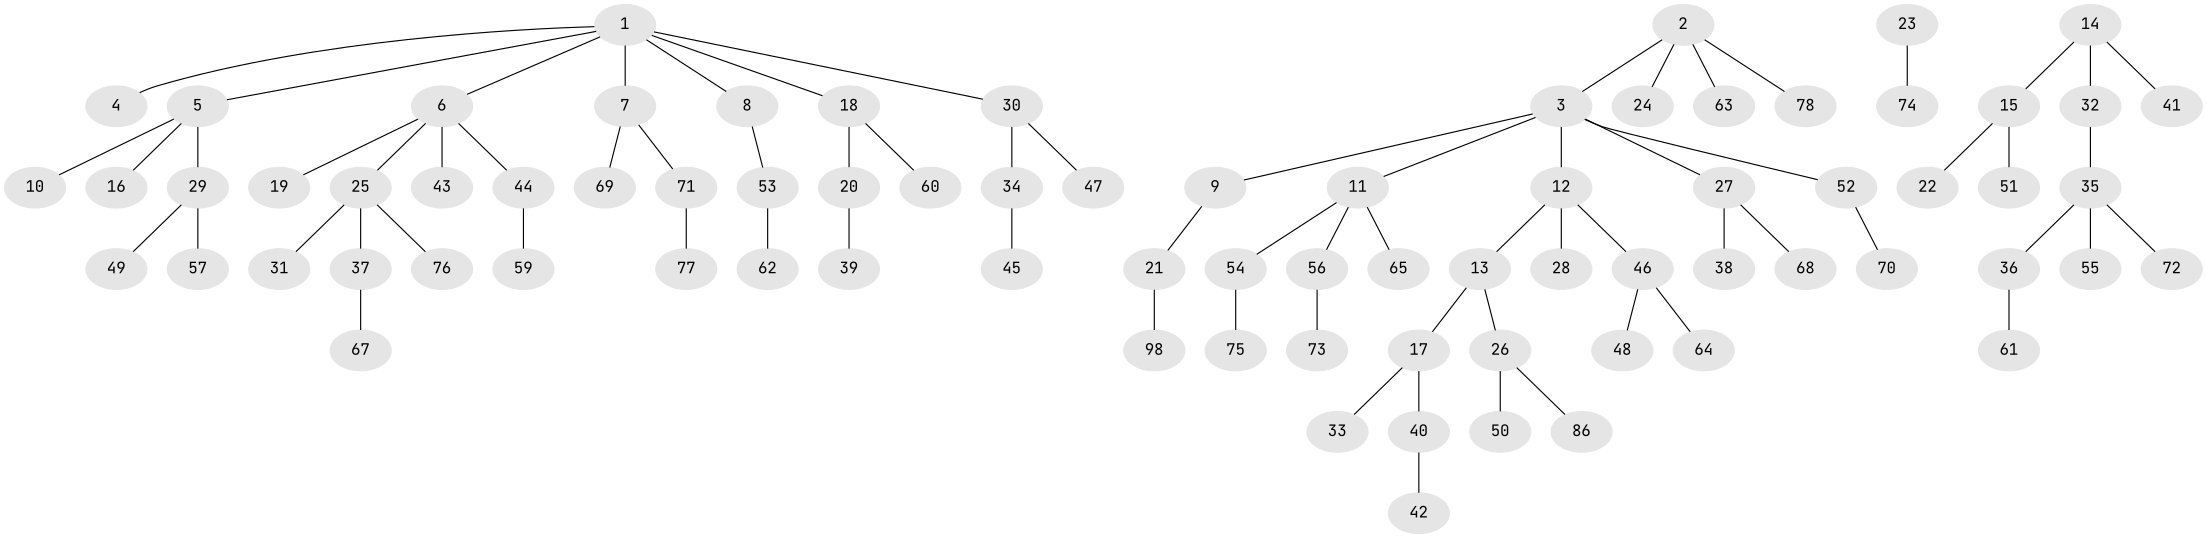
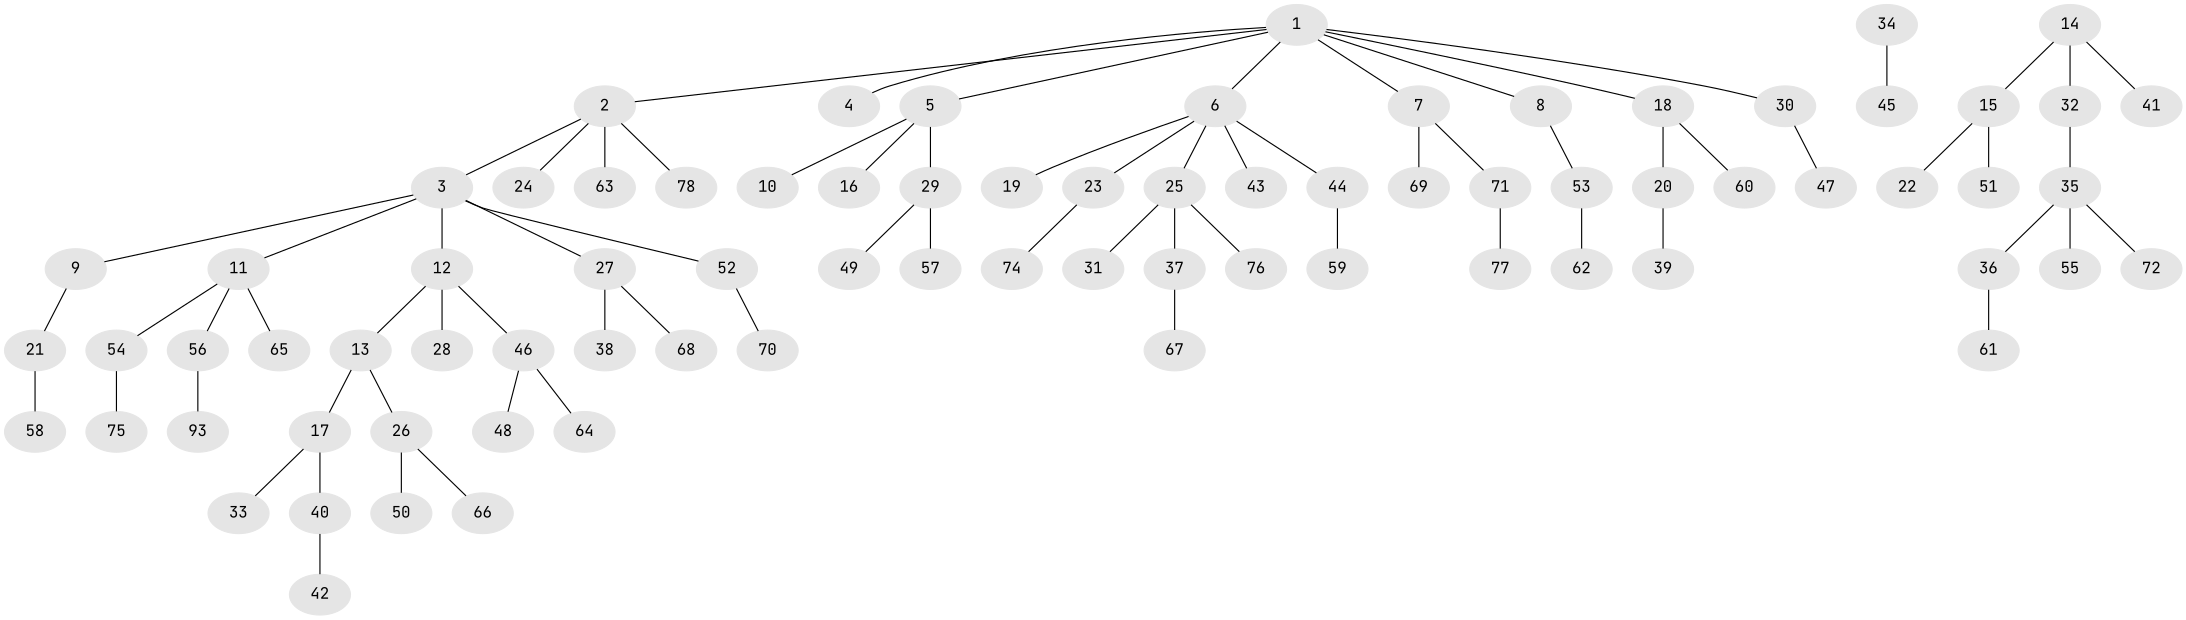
none -> (919, 69)
(1012, 147) -> none
none -> (1154, 147)
(1154, 350) -> (35, 432)
(1317, 350) -> (198, 432)
(1582, 432) -> (483, 513)
